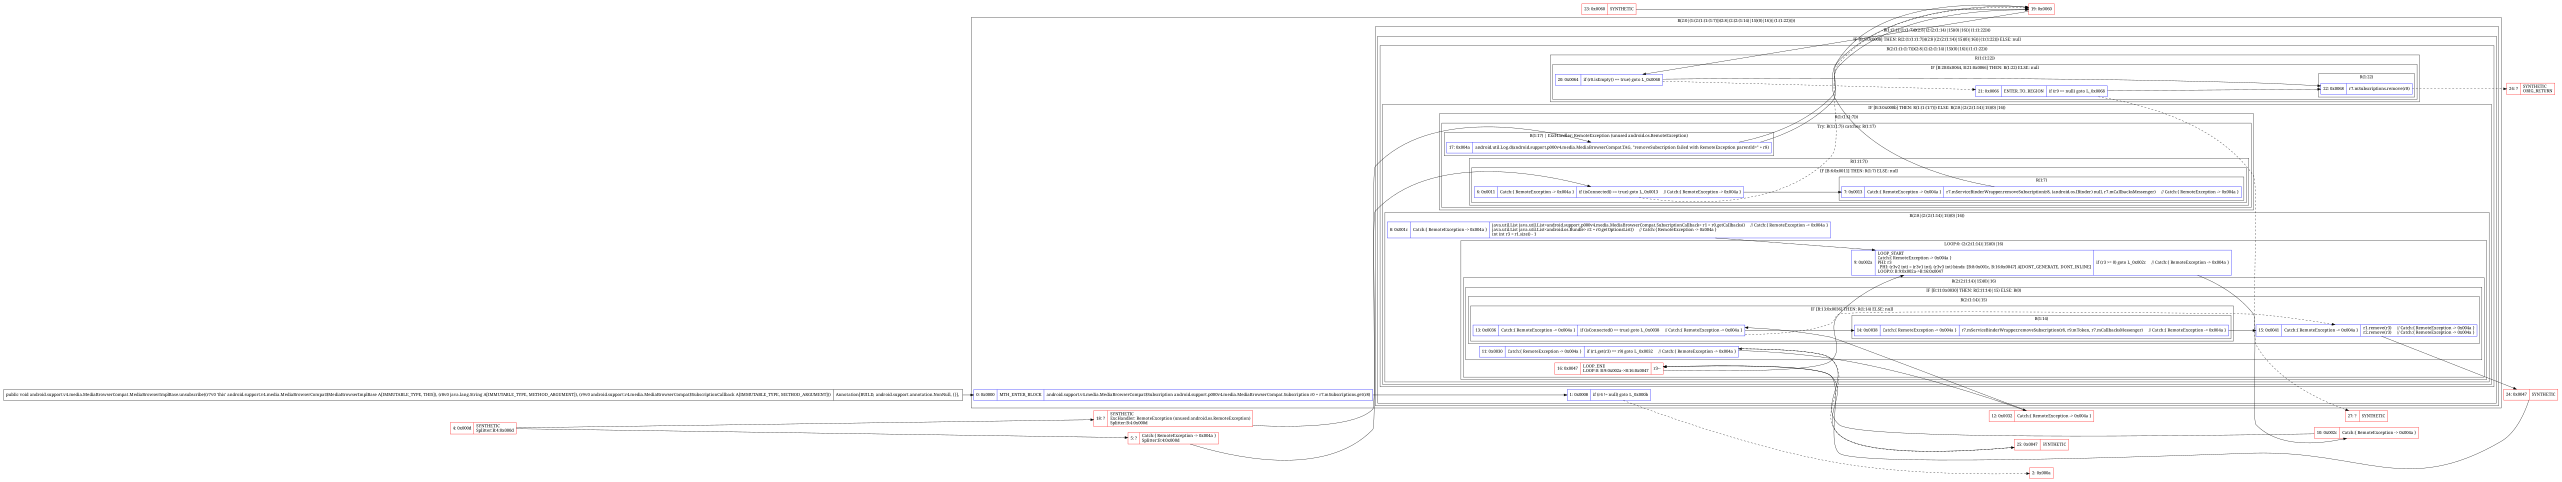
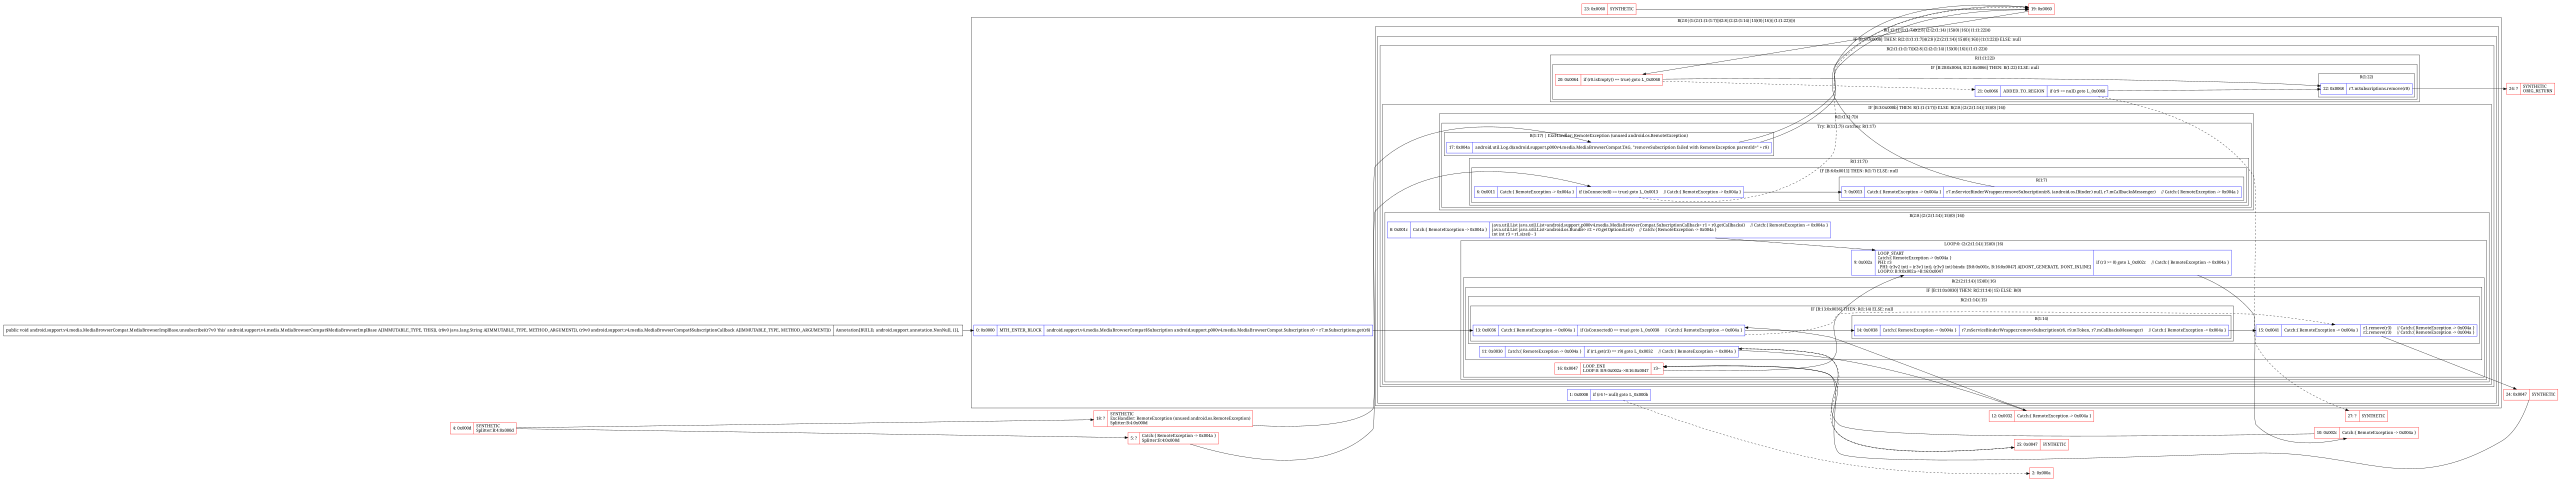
(1609, 80) -> (1609, 80)
(2458, 89) -> (2458, 89)
(2024, 91) -> (2024, 91)
(1468, 395) -> (1421, 330)
